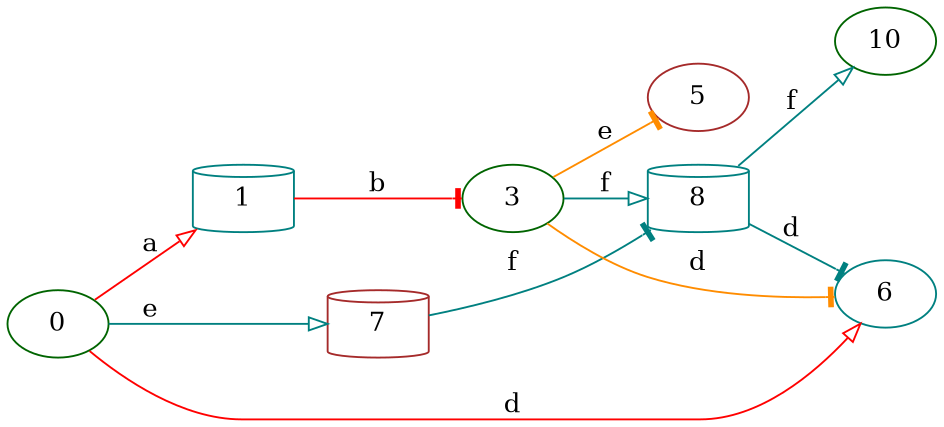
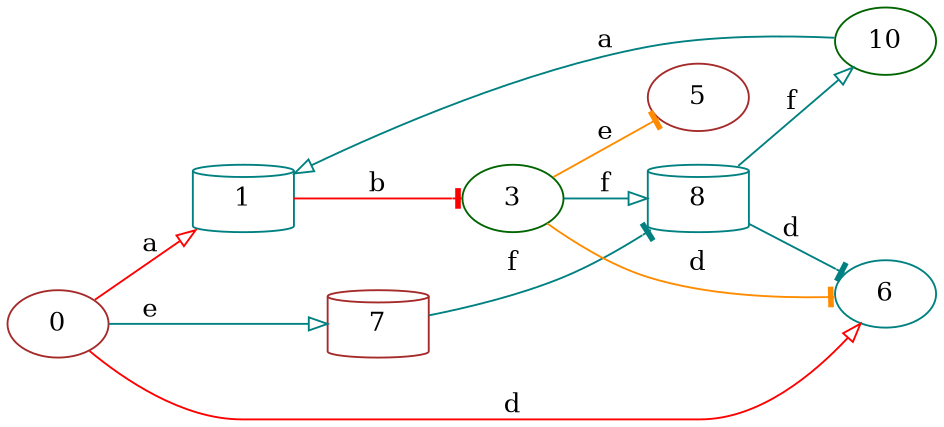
none -> (565, 67)
(58, 324) -> (58, 324)
